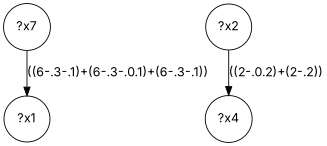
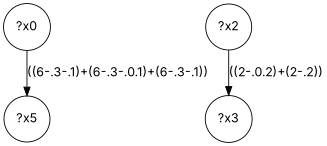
(27, 27) -> (27, 27)
(27, 119) -> (27, 119)
(229, 119) -> (229, 119)
